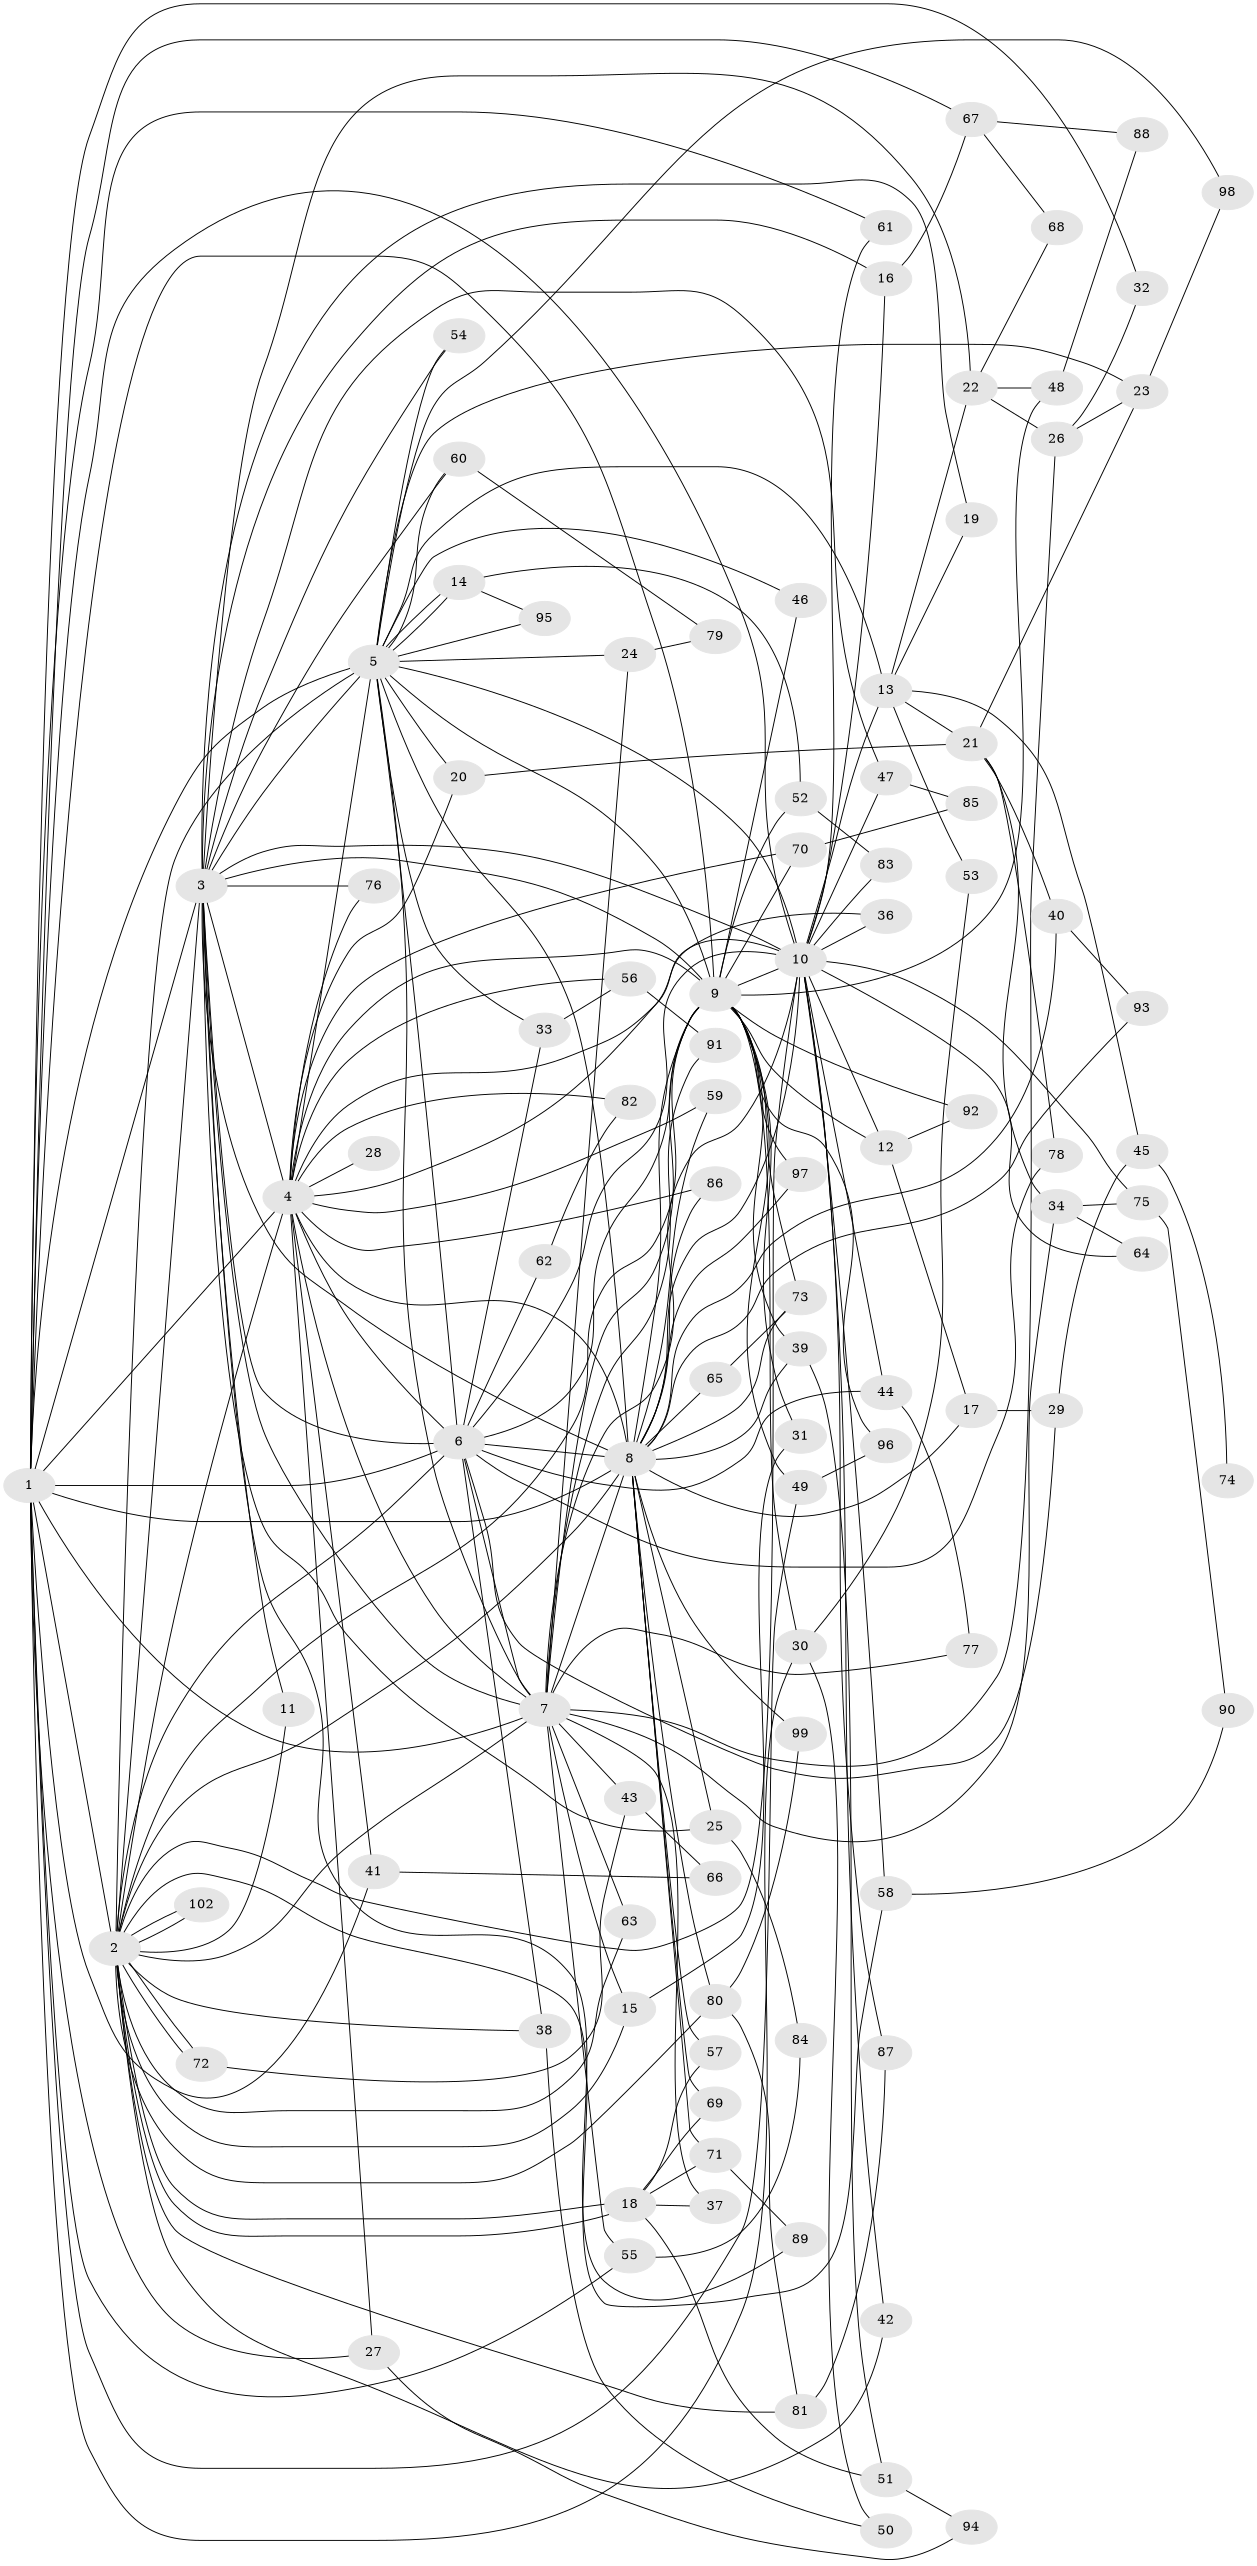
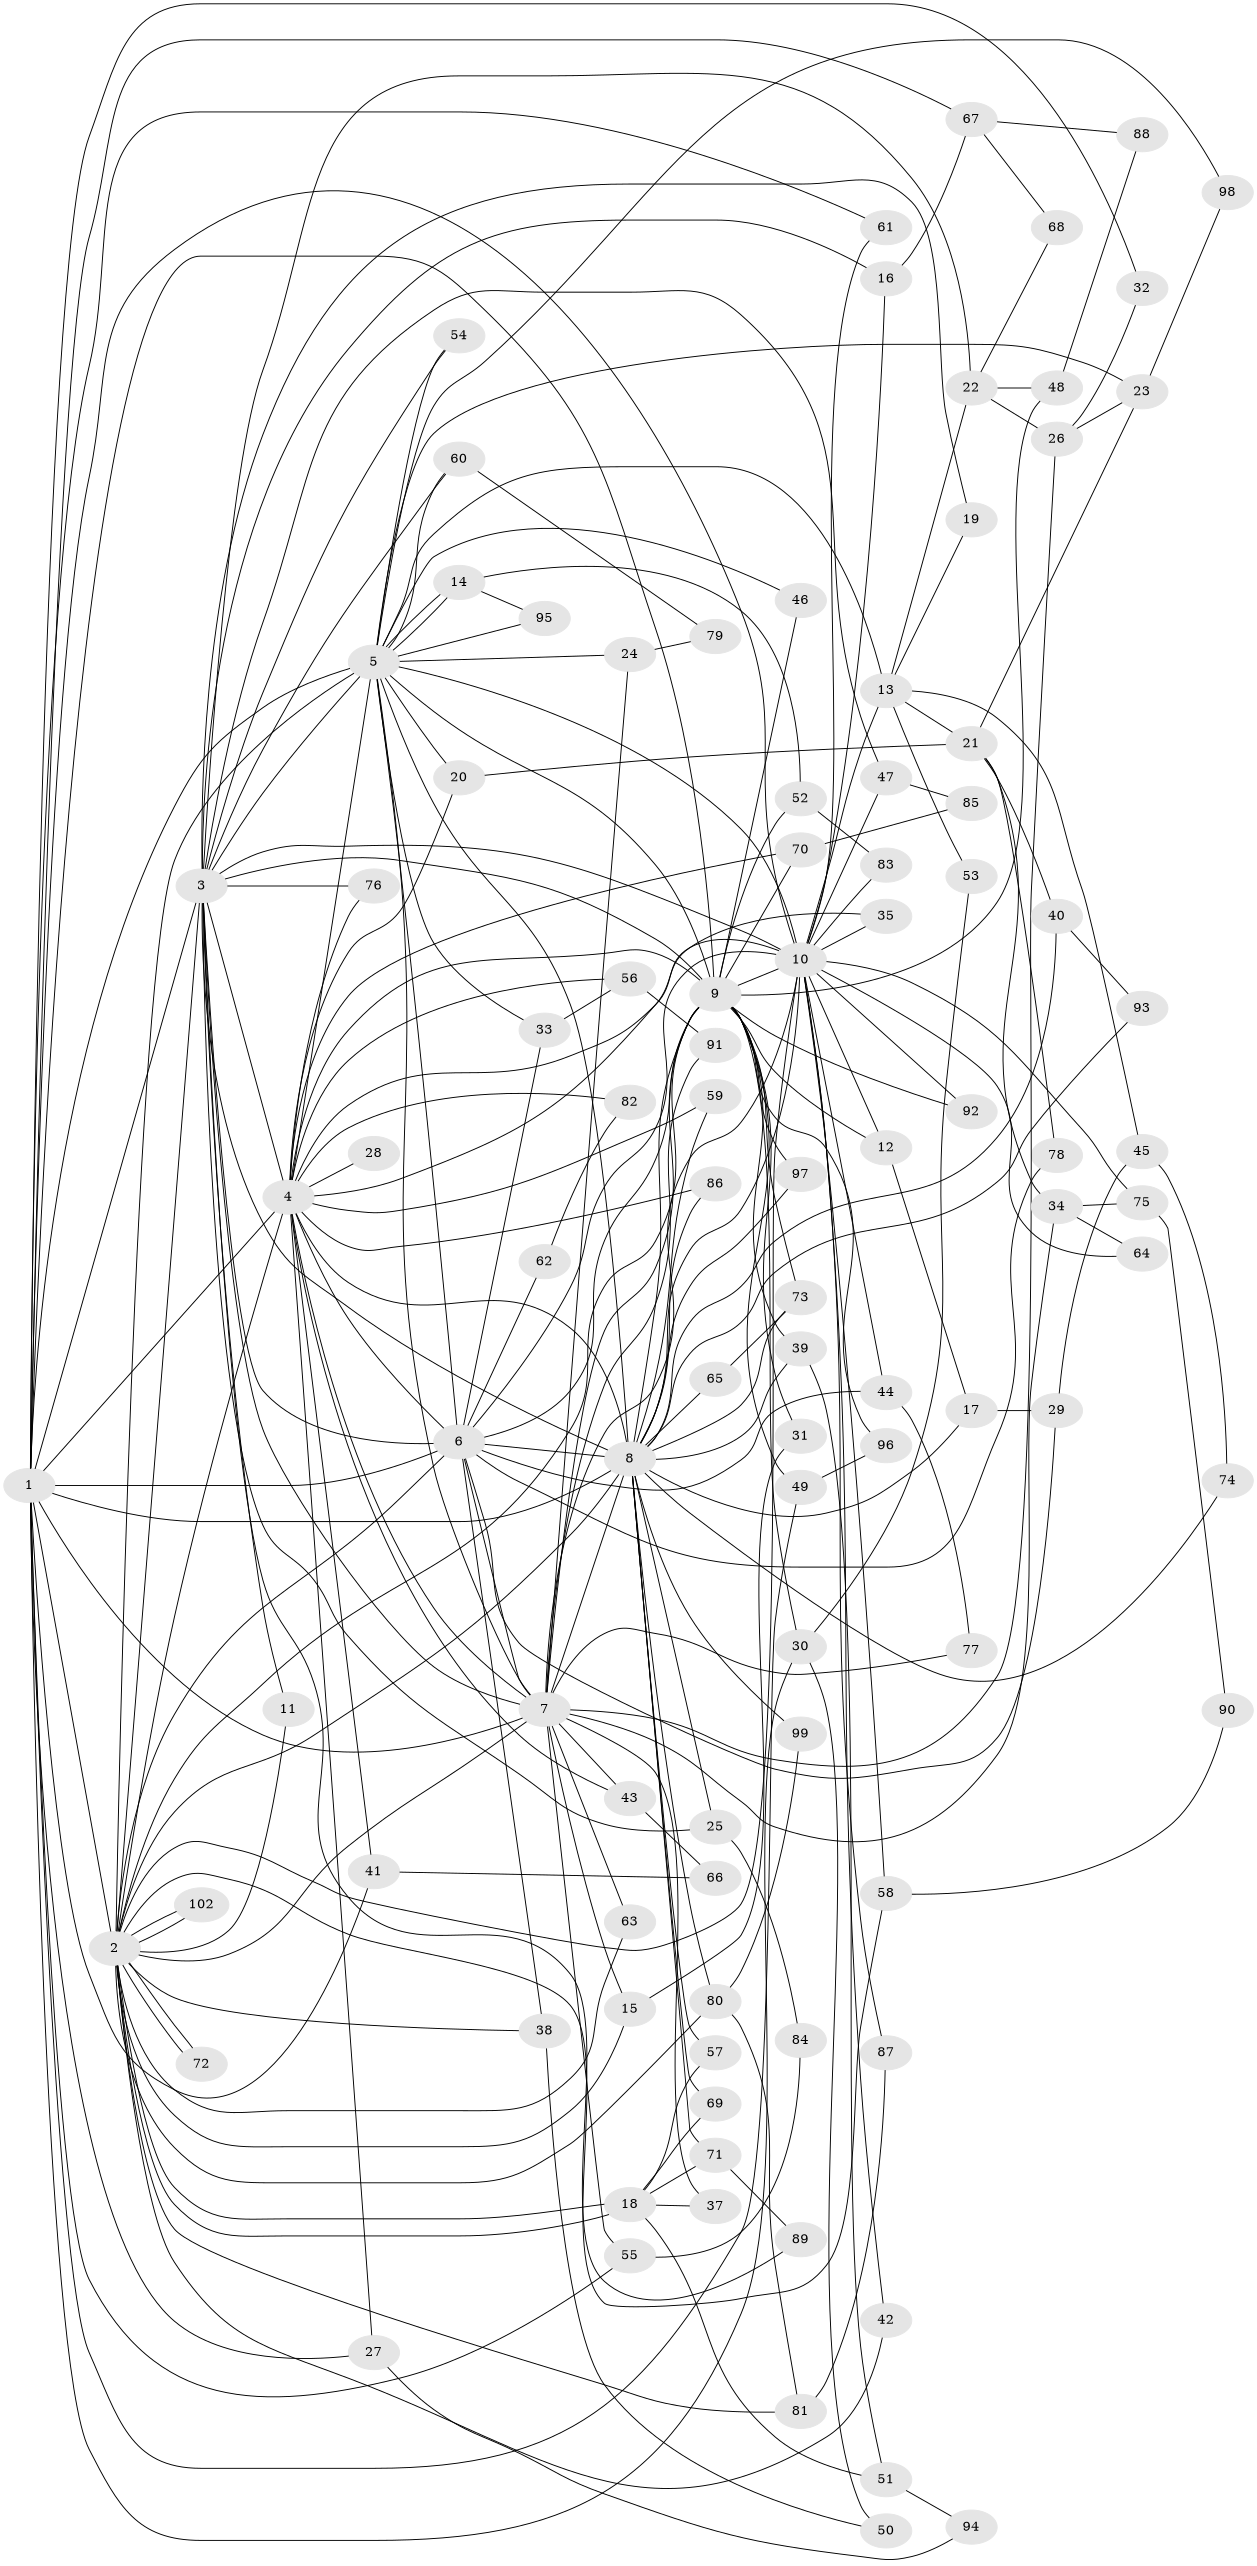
(886, 916) -> (886, 916)
(929, 1130) -> (886, 1036)
none -> (937, 1673)
(527, 2073) -> (387, 1541)
